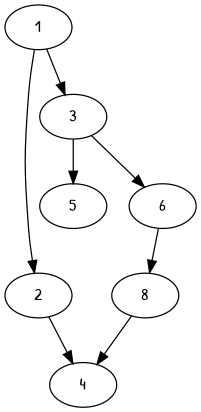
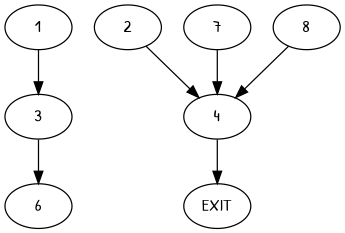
none -> (217, 27)
(25, 155) -> none
(73, 206) -> none
none -> (217, 206)
(155, 244) -> none
